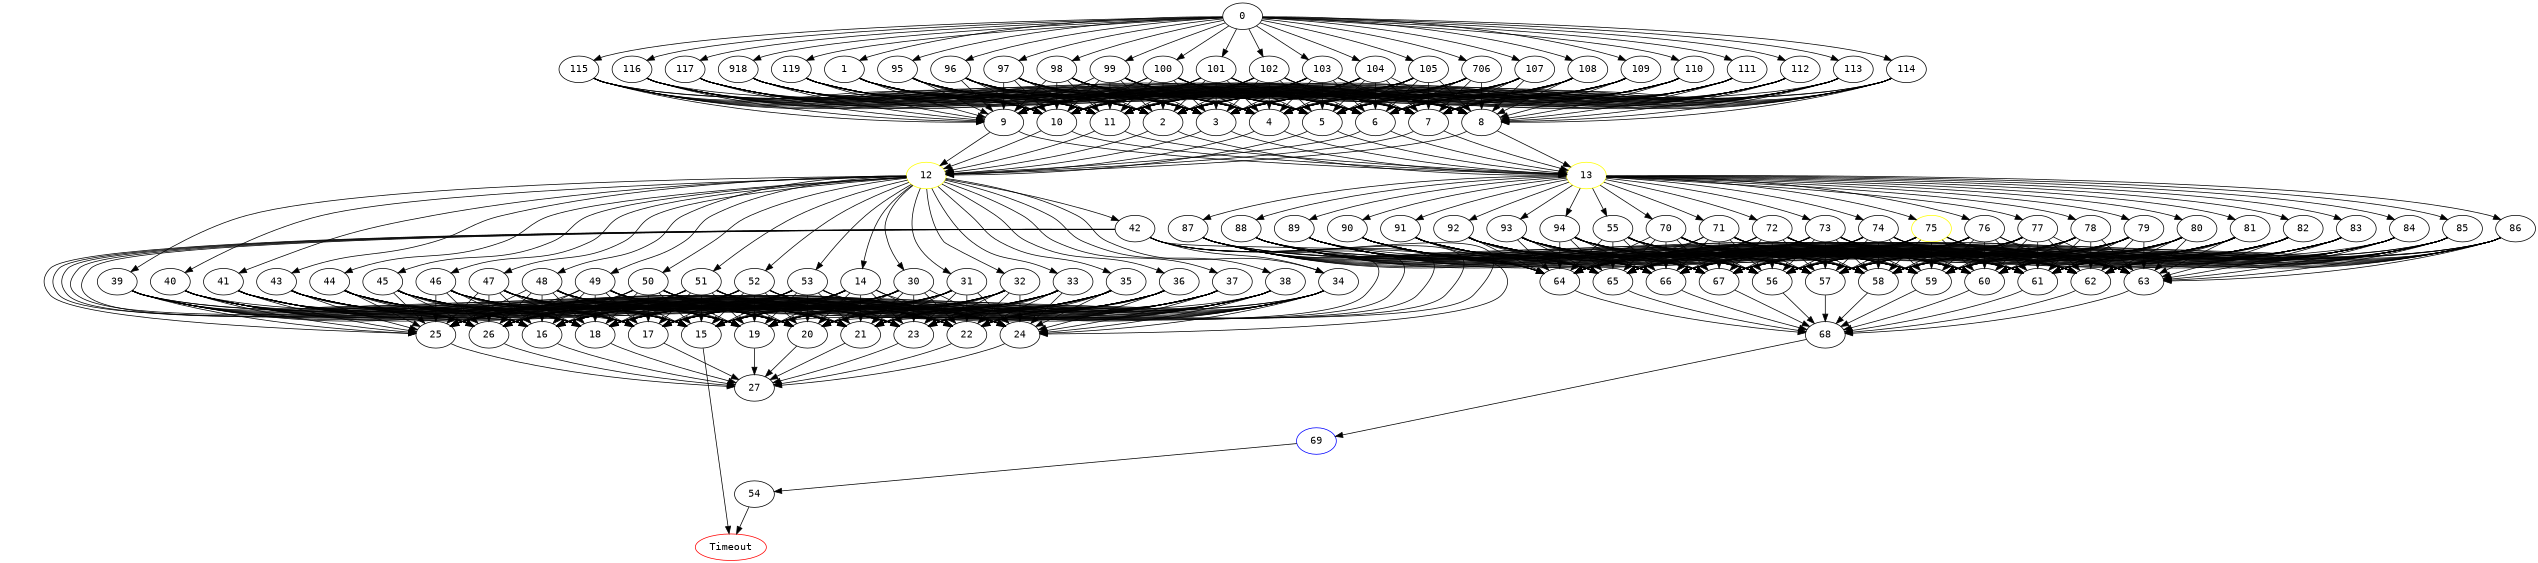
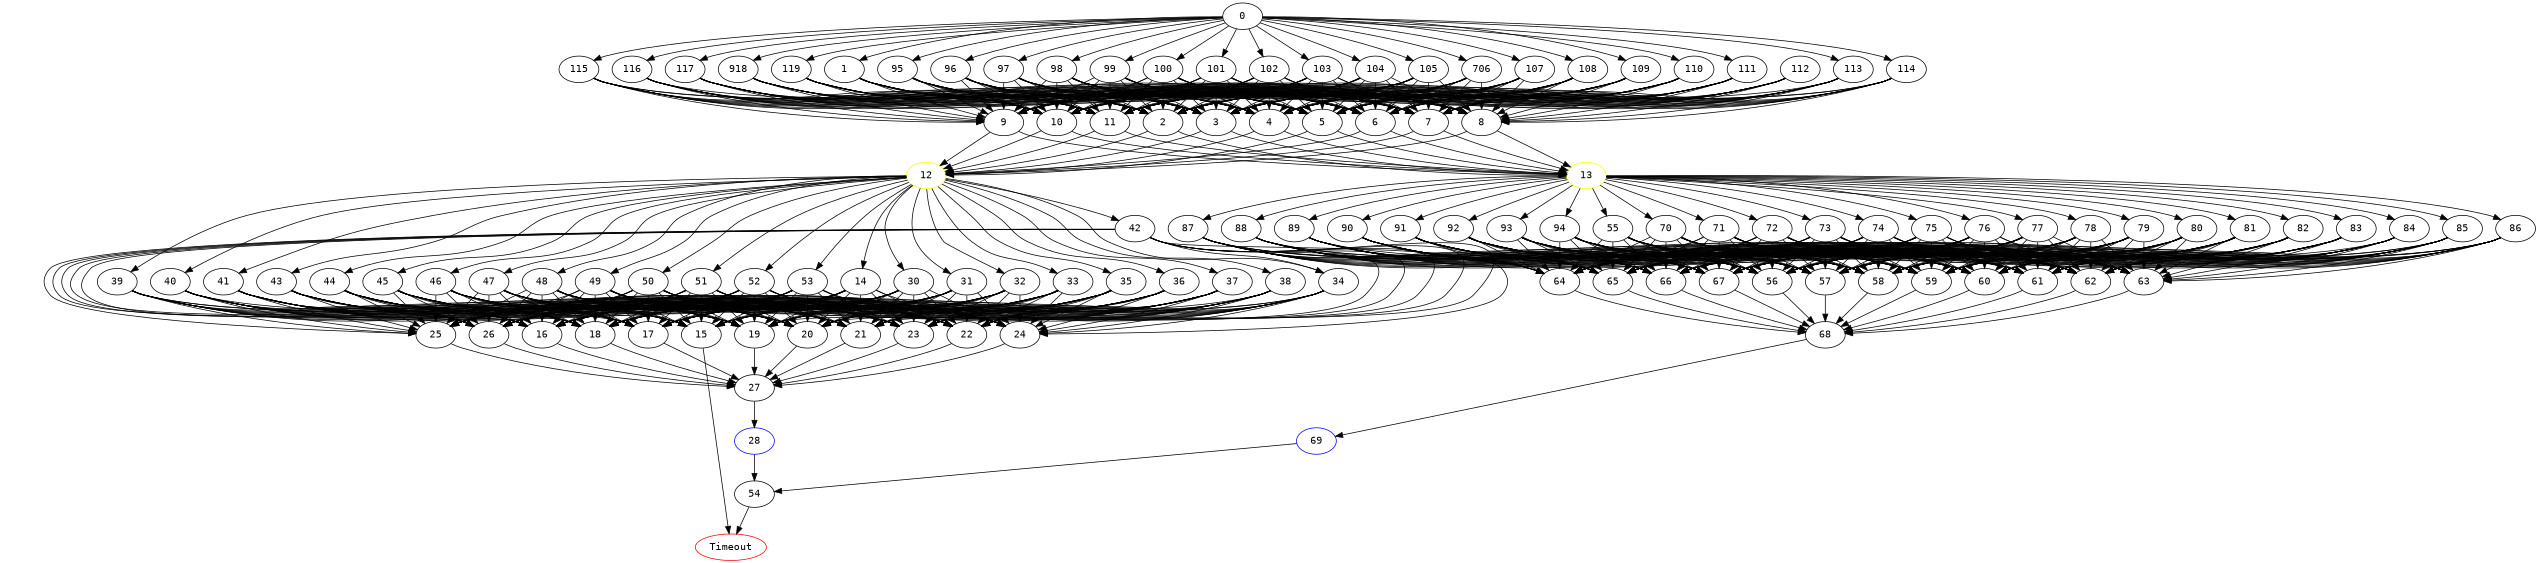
(1522, 28) -> none
(1932, 229) -> (1932, 229)
none -> (754, 441)
